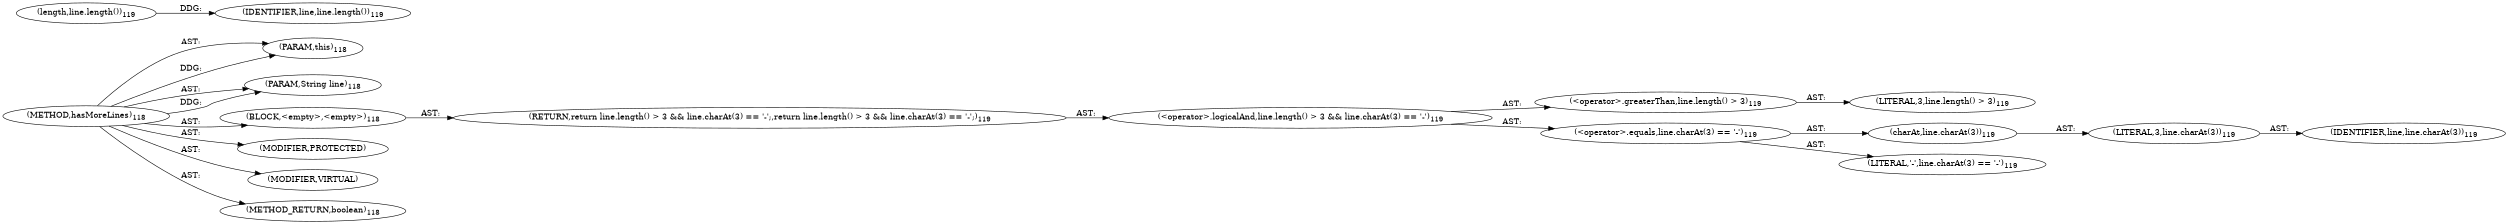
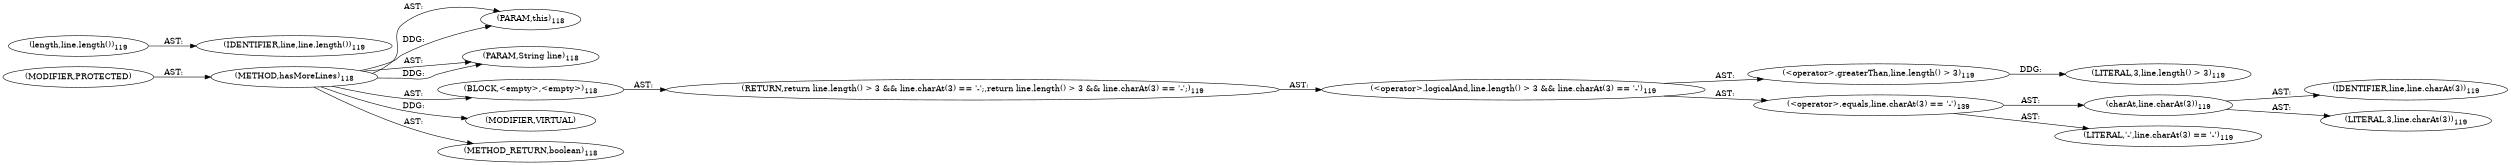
(192, 9) -> (175, 42)
(1818, 98) -> (2032, 70)
(1750, 133) -> (1963, 104)
(2278, 133) -> (2270, 98)
(180, 137) -> (179, 77)
(192, 150) -> (415, 106)
